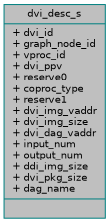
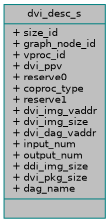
(33, 33) -> (35, 33)
